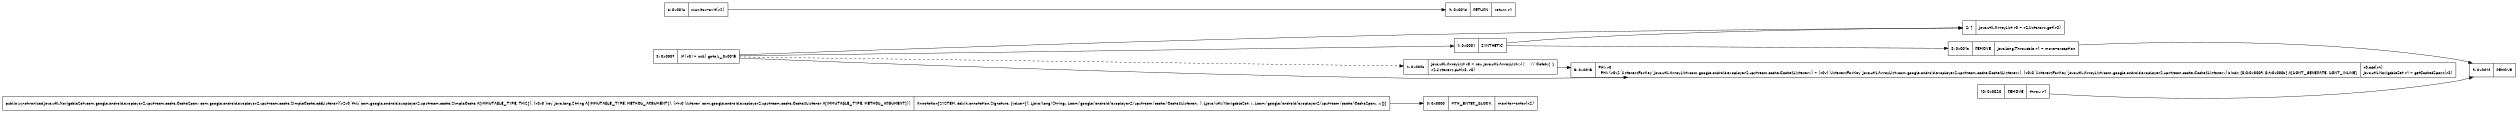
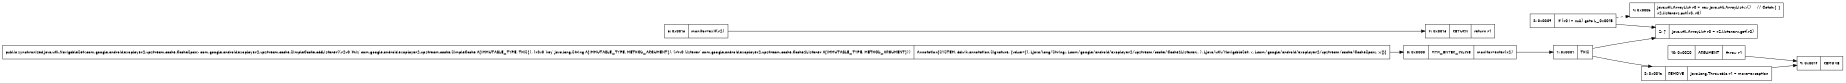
(1492, 45) -> (1585, 52)
(1095, 51) -> (1533, 52)
(2013, 70) -> none
(2016, 91) -> (1709, 52)
(1472, 103) -> (1451, 52)
